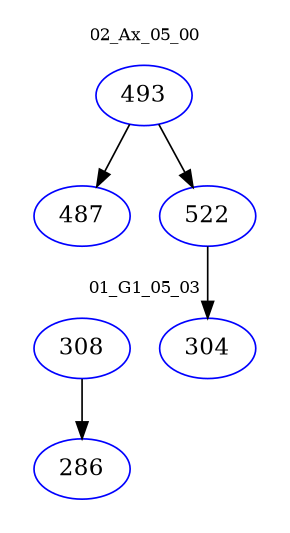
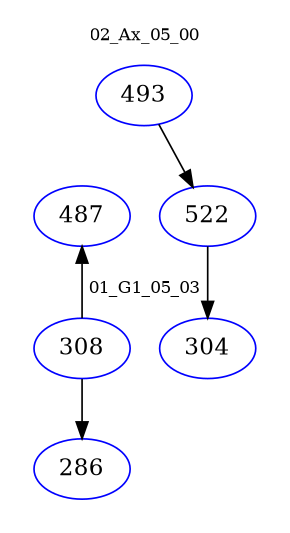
(117, 148) -> (82, 291)
